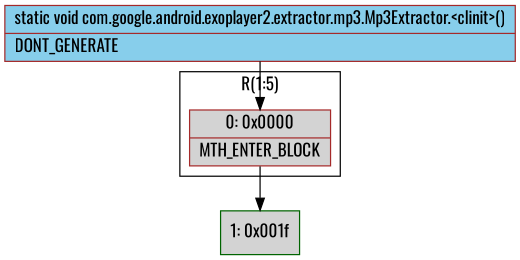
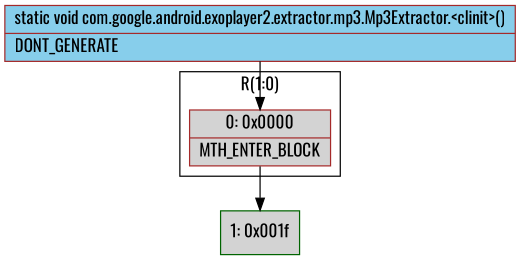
(260, 86) -> (260, 86)
